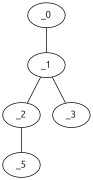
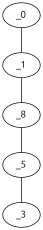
(59, 90) -> (21, 190)
(21, 115) -> (21, 115)
